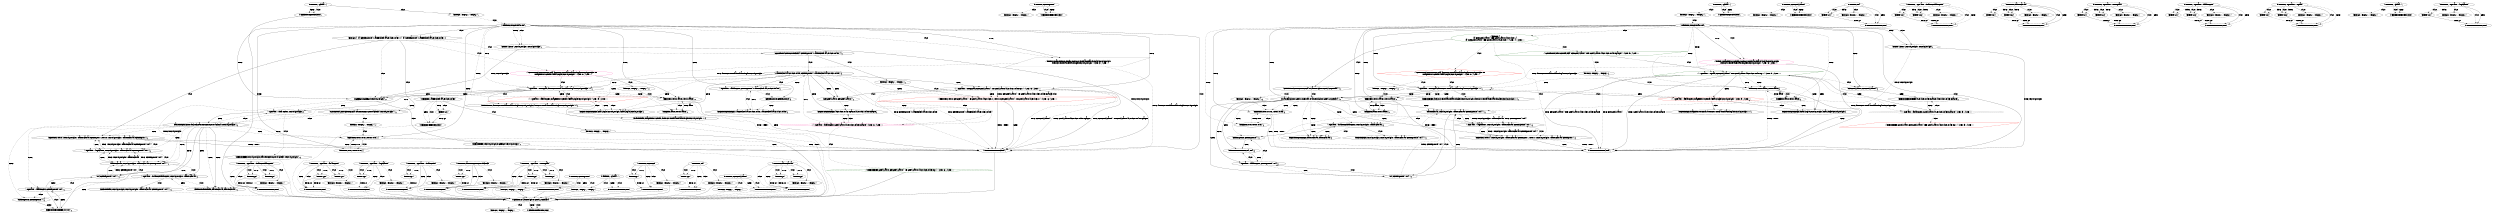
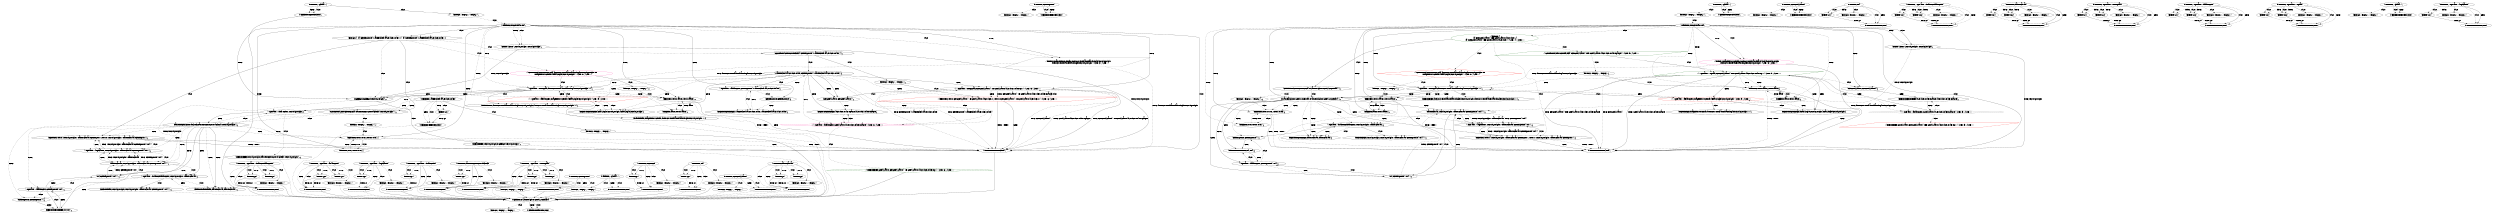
(329, 105) -> (348, 110)
